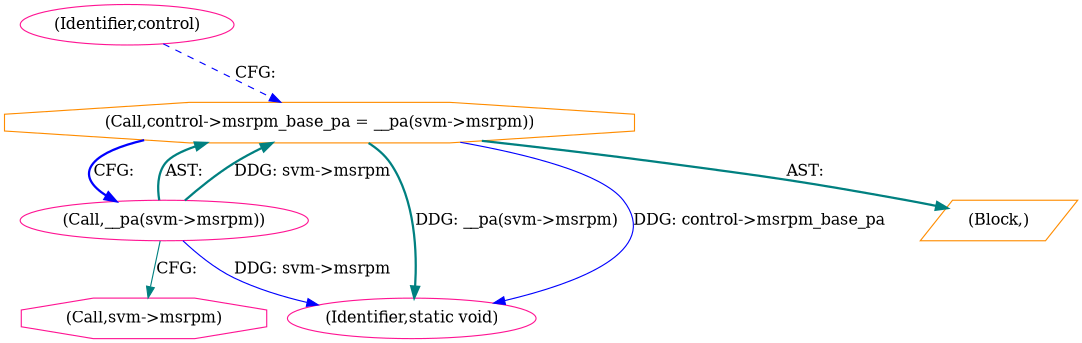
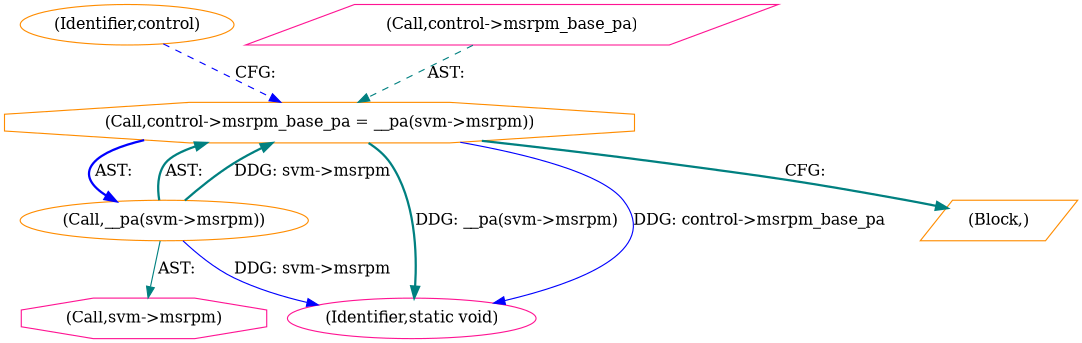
(127, 25) -> (127, 25)
none -> (512, 25)
(116, 172) -> (116, 172)
(808, 172) -> (808, 172)
(164, 220) -> (164, 220)
(179, 269) -> (179, 269)
